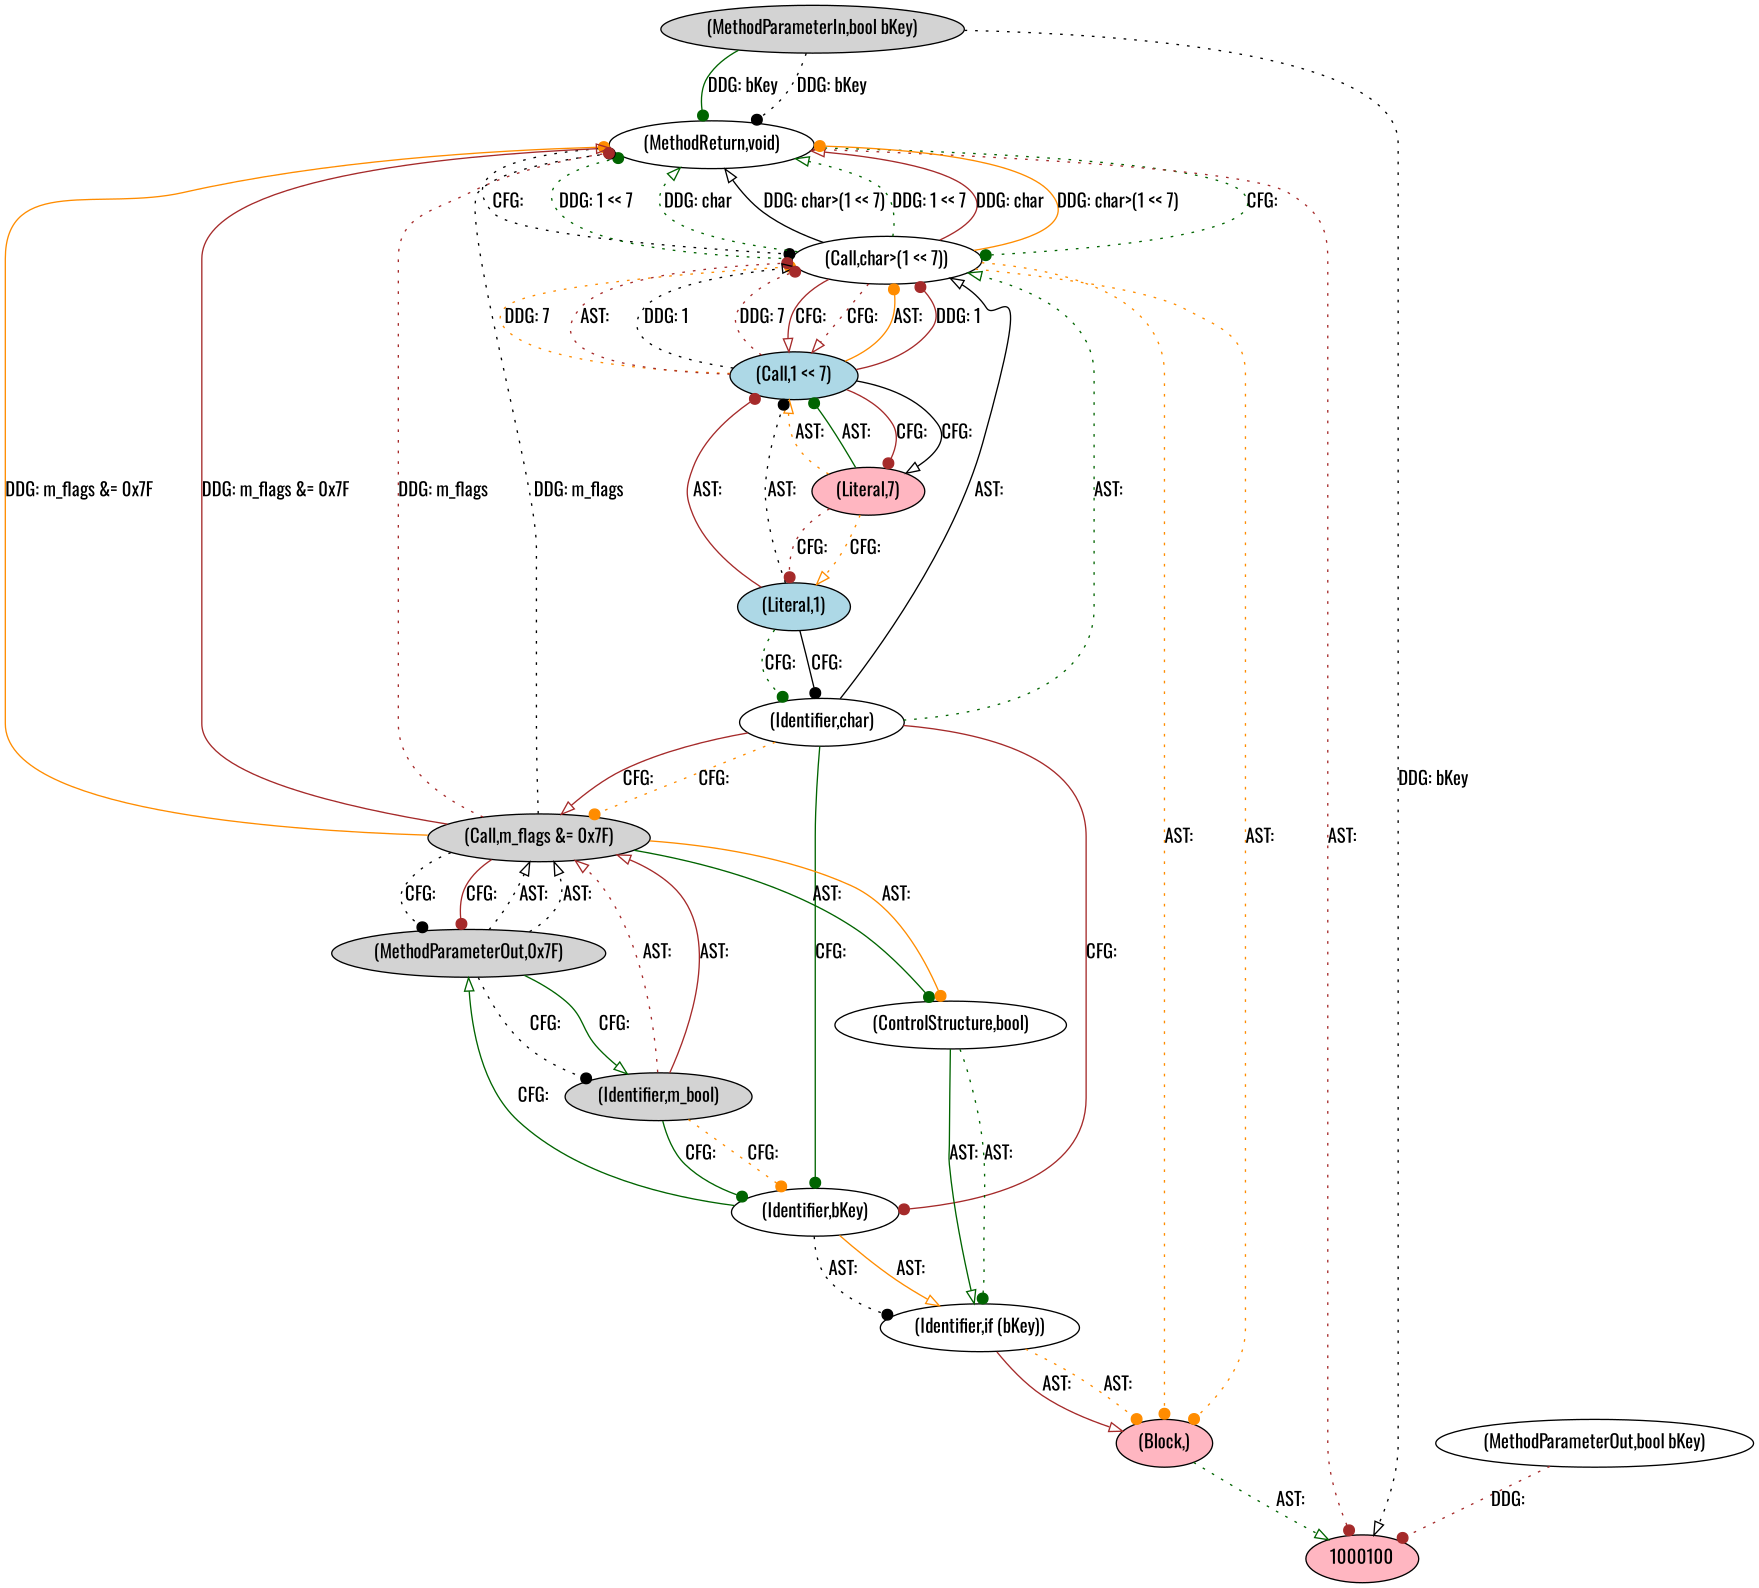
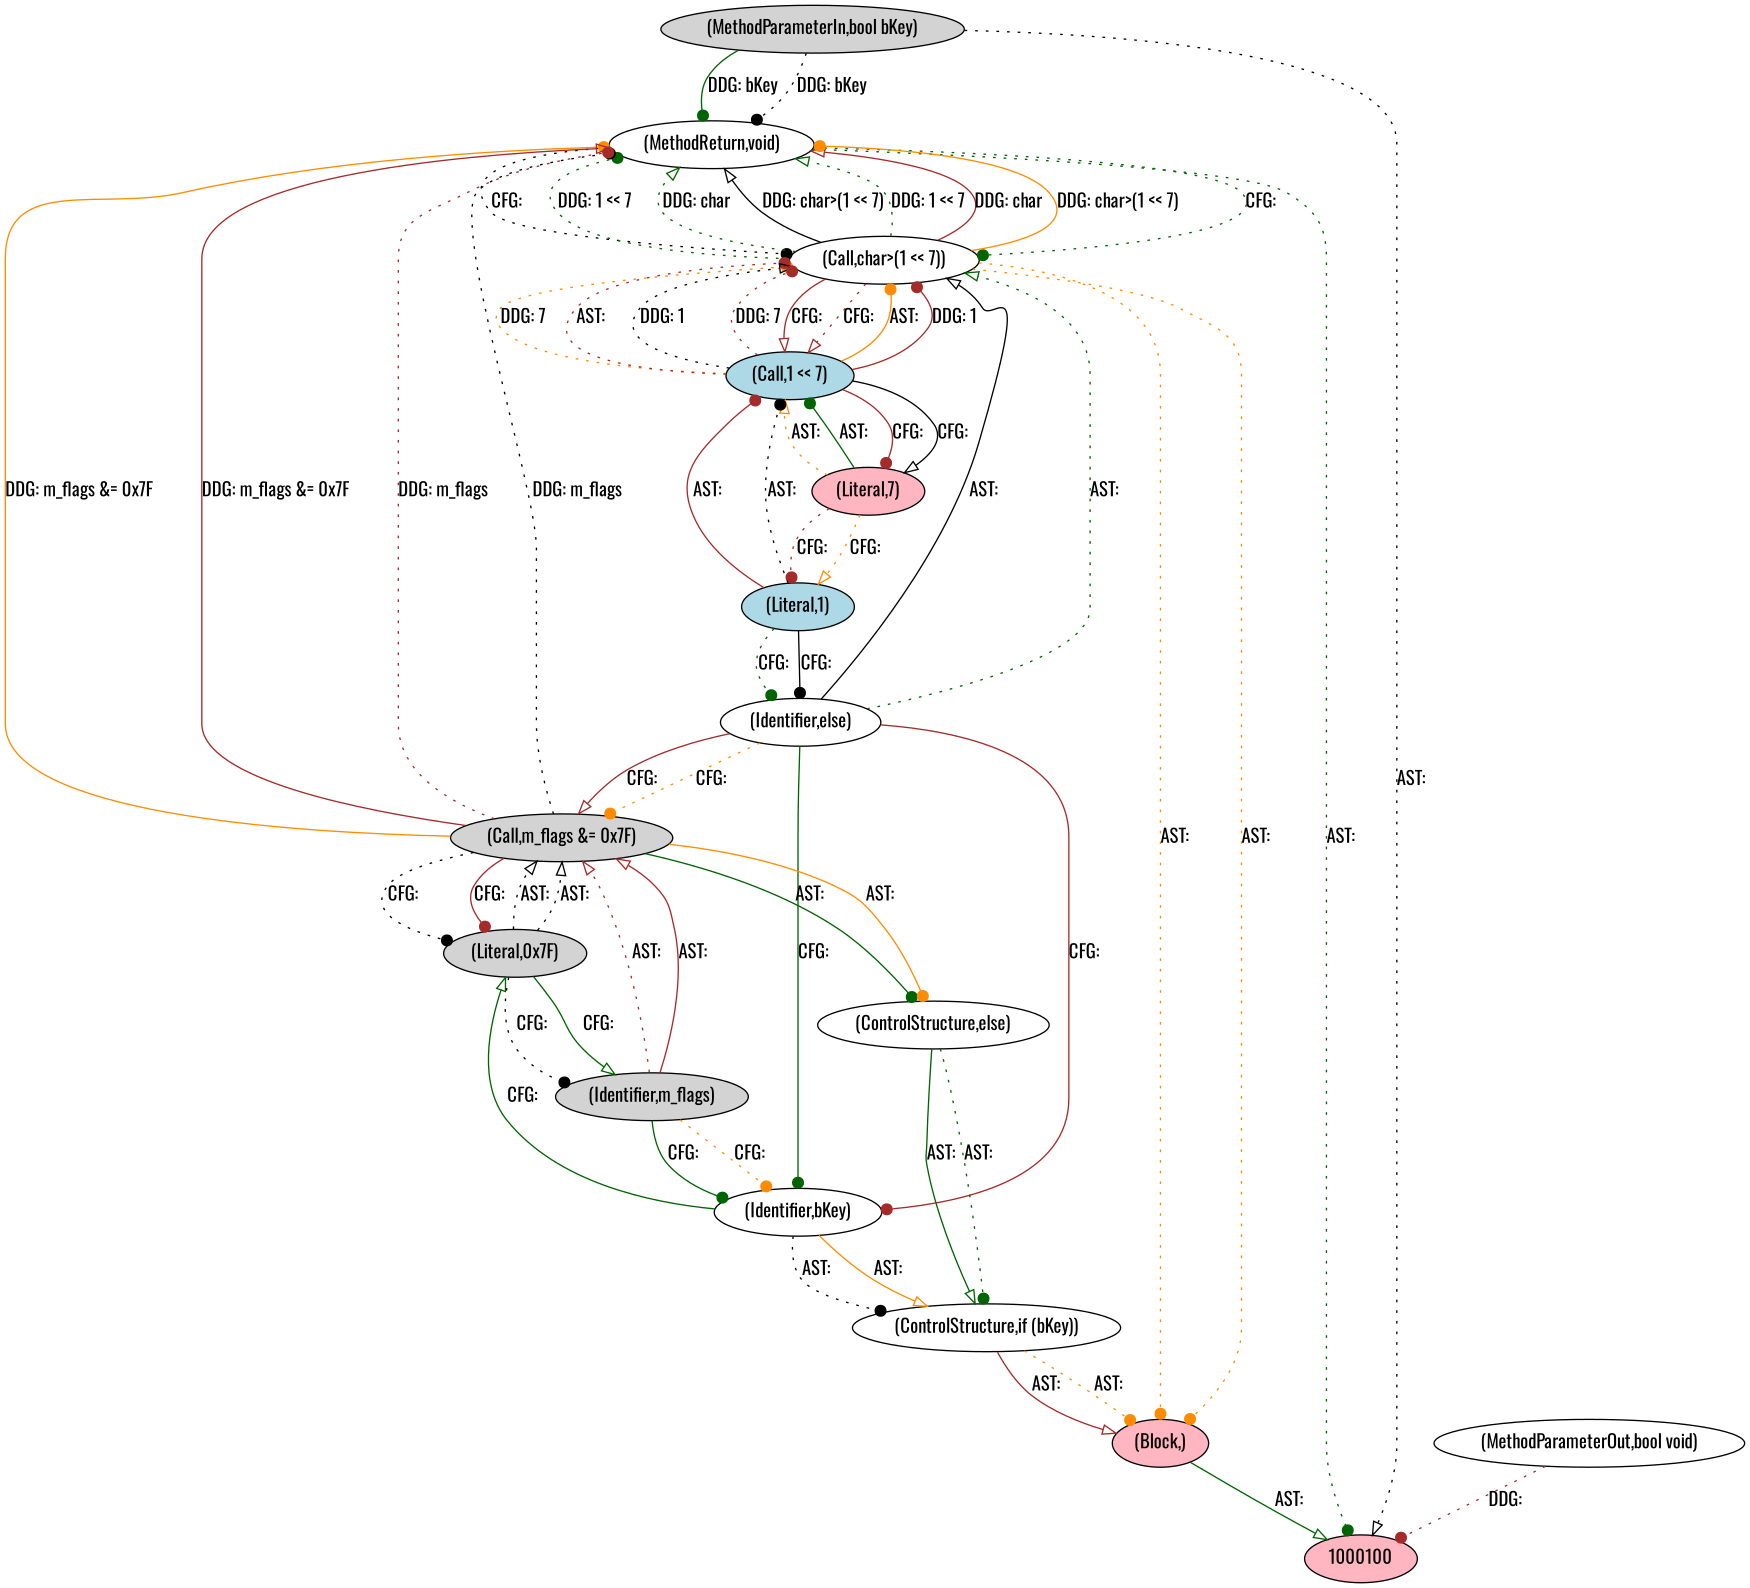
(1328, 613) -> (1326, 614)
(822, 722) -> (801, 722)
(1433, 780) -> (1413, 780)
(469, 953) -> (515, 953)
(951, 1025) -> (933, 1025)
(659, 1097) -> (652, 1097)
(980, 1328) -> (987, 1328)
(1595, 1443) -> (1589, 1443)
(1255, 1499) -> (1253, 1499)
